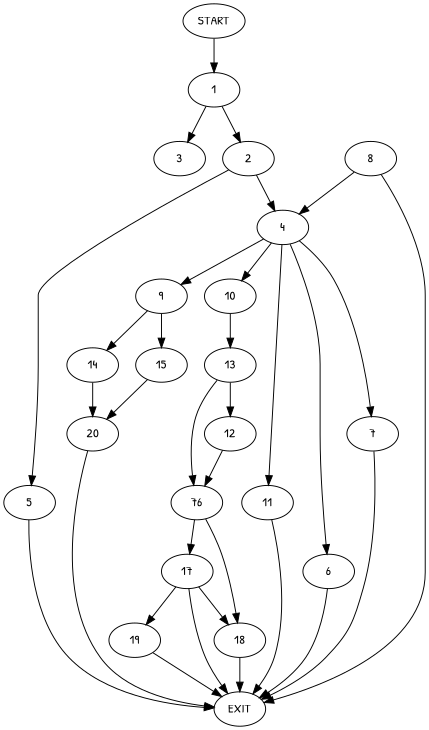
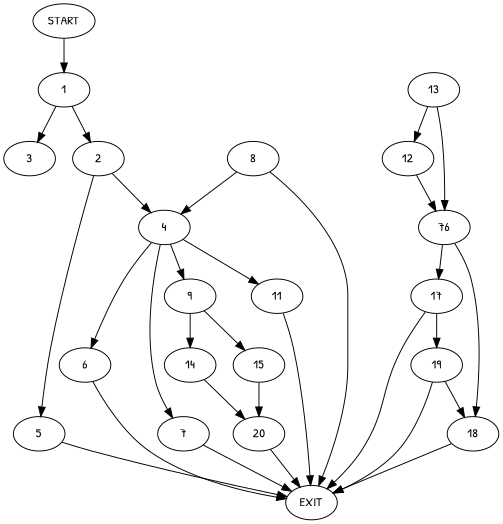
(230, 296) -> none
(211, 602) -> (453, 395)
